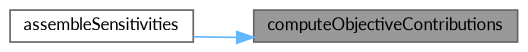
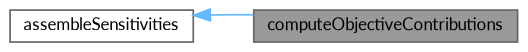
(215, 37) -> (232, 15)
